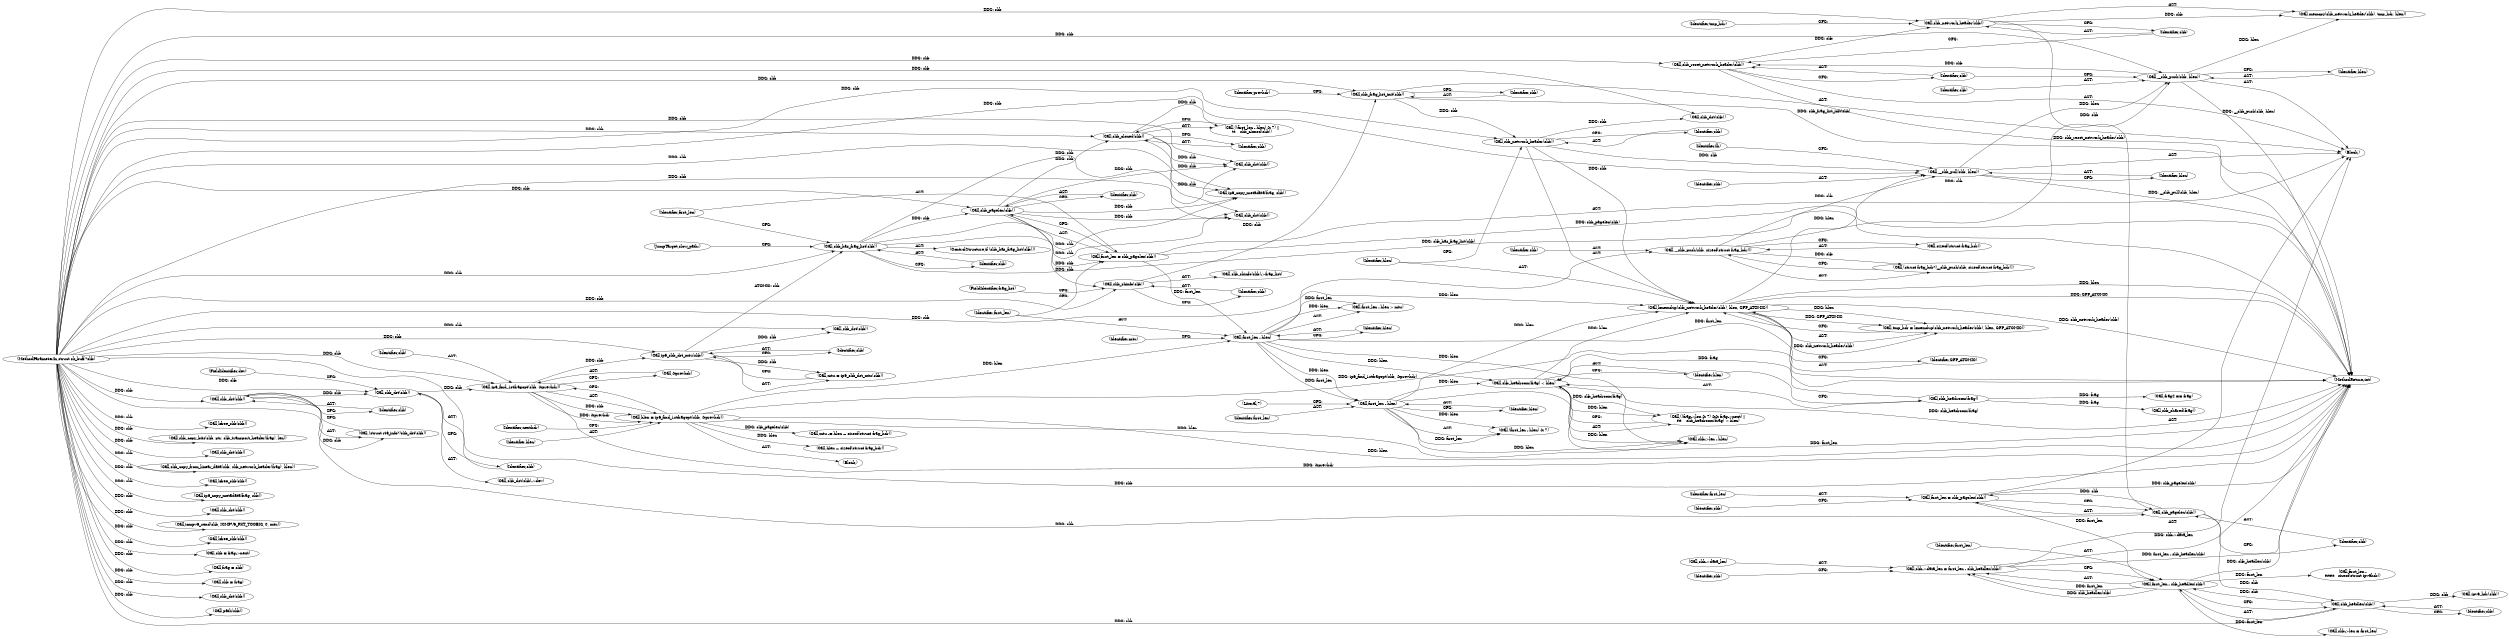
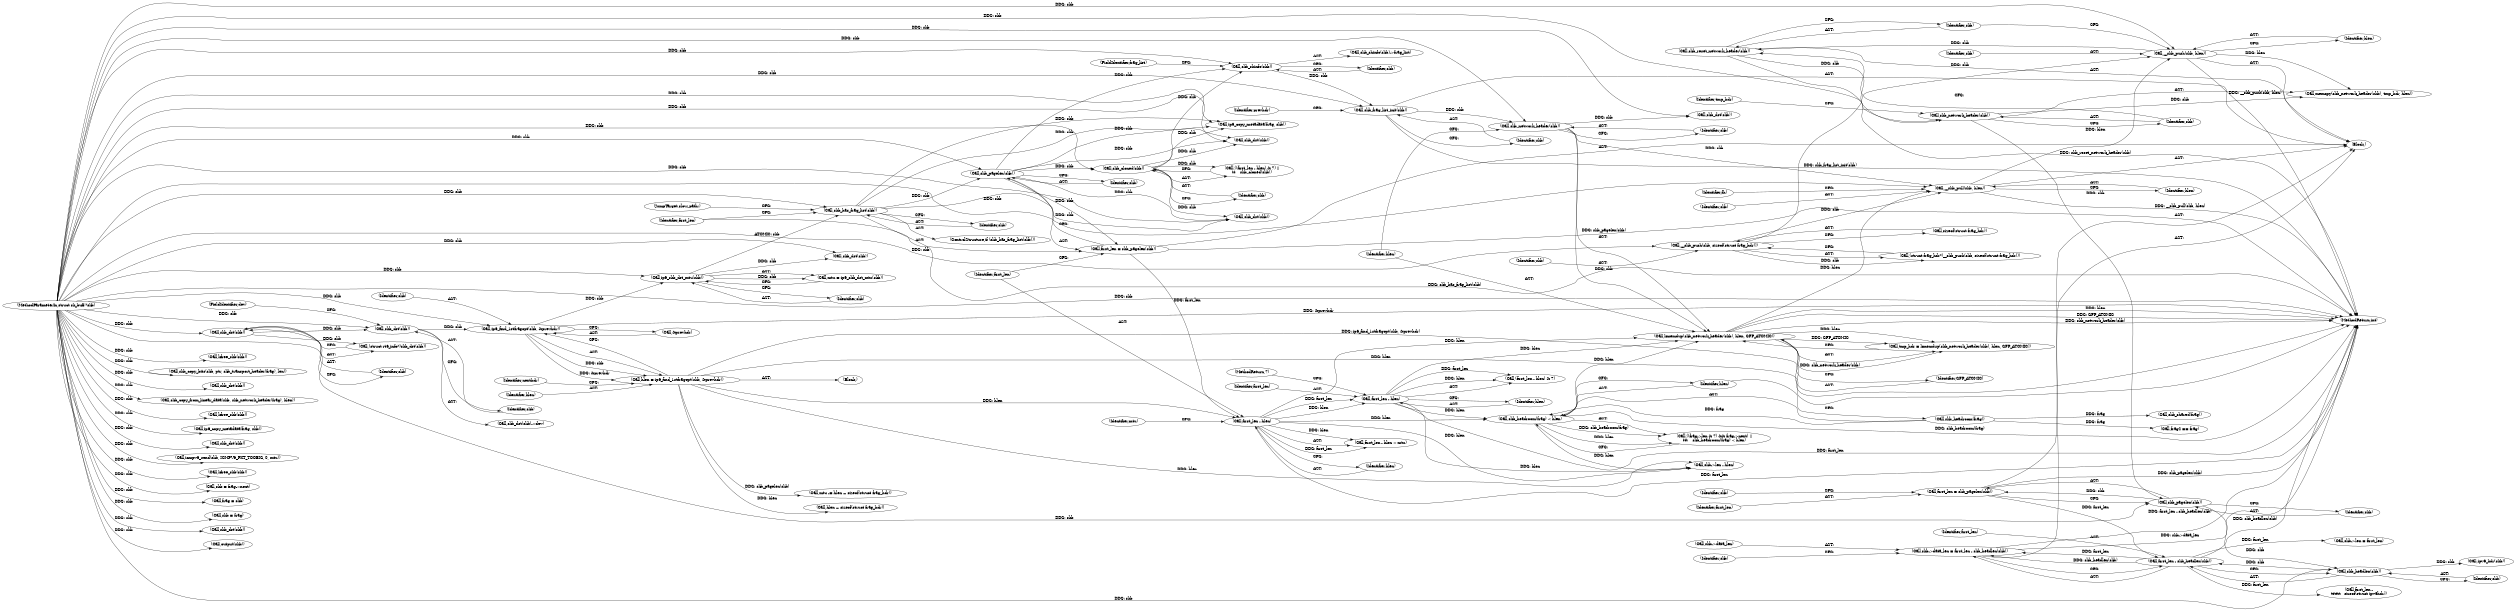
(746, 61) -> none
none -> (1185, 114)
(1252, 404) -> (1252, 372)
(228, 611) -> (228, 545)
